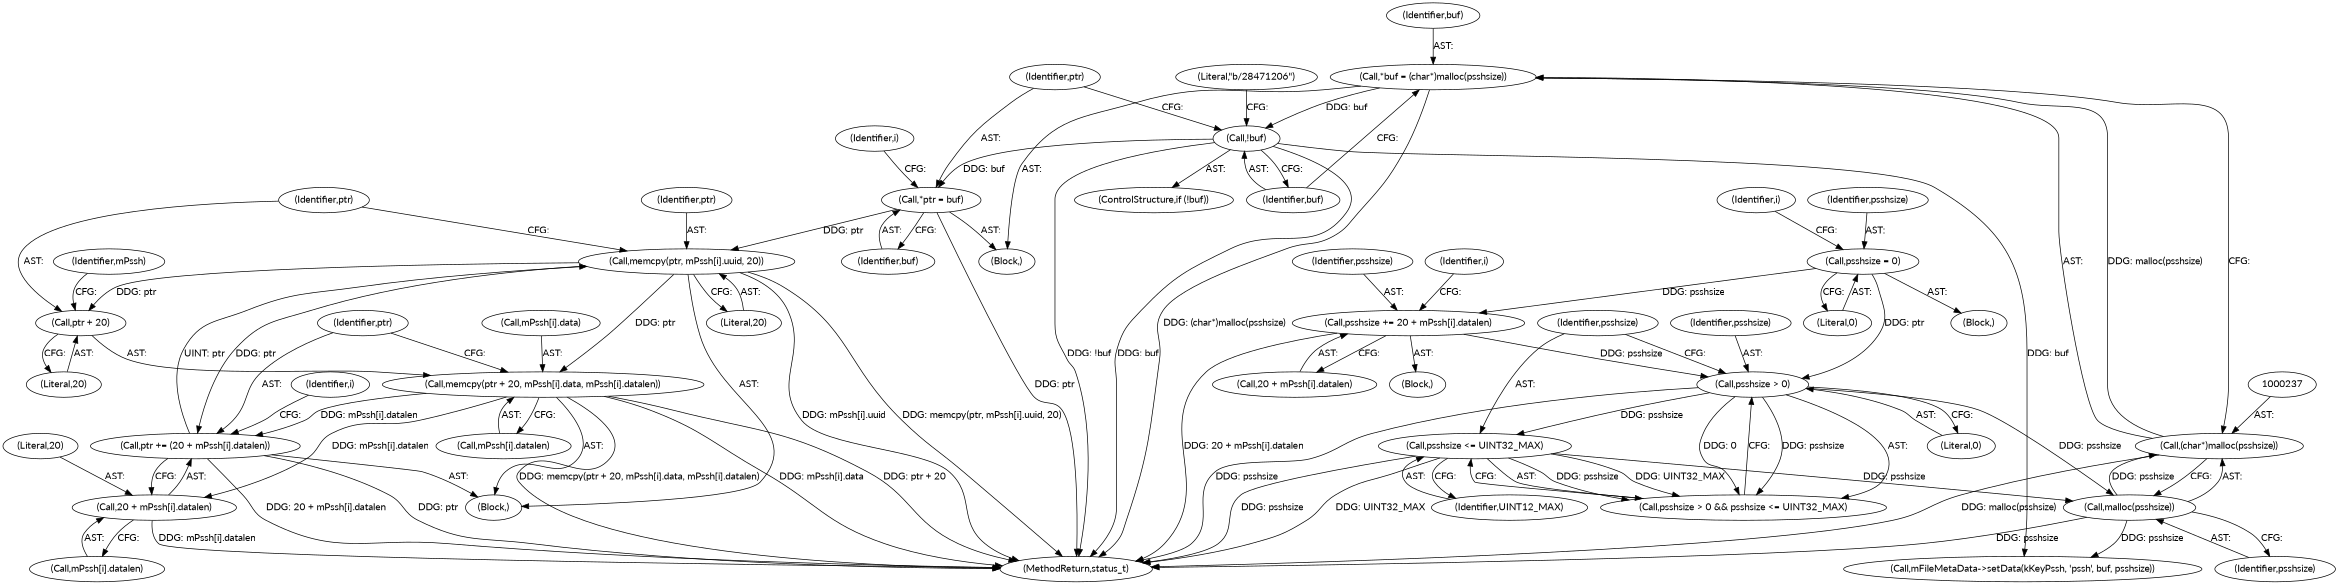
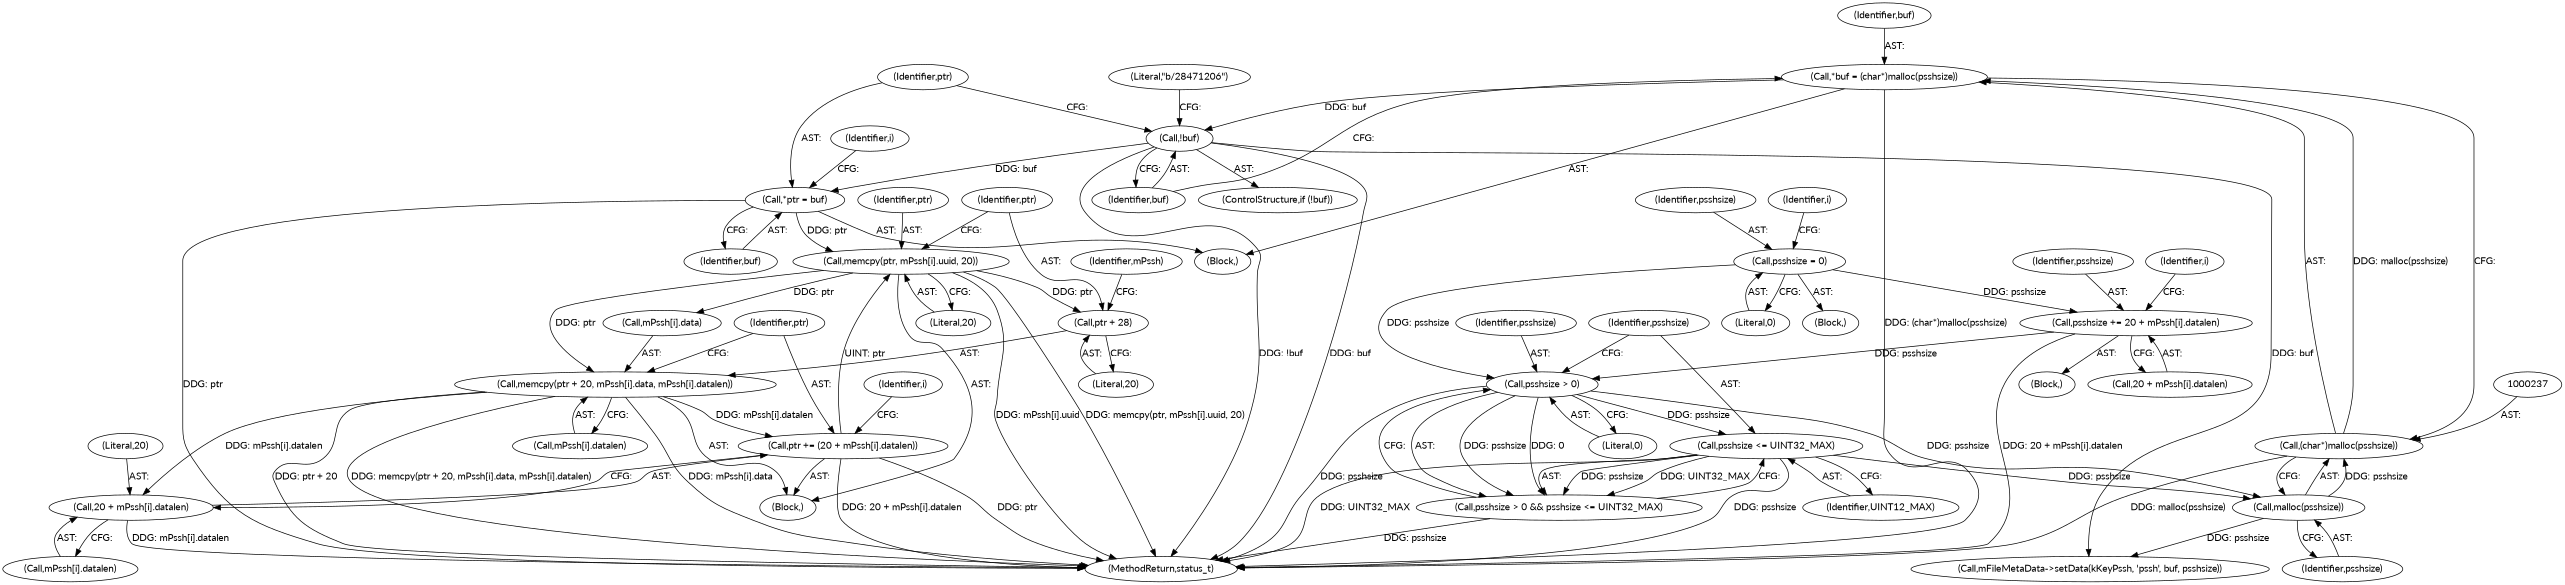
(362, 297) -> (778, 291)
(81, 323) -> (1103, 323)
(1905, 323) -> (1418, 323)
(1624, 558) -> (1356, 539)
